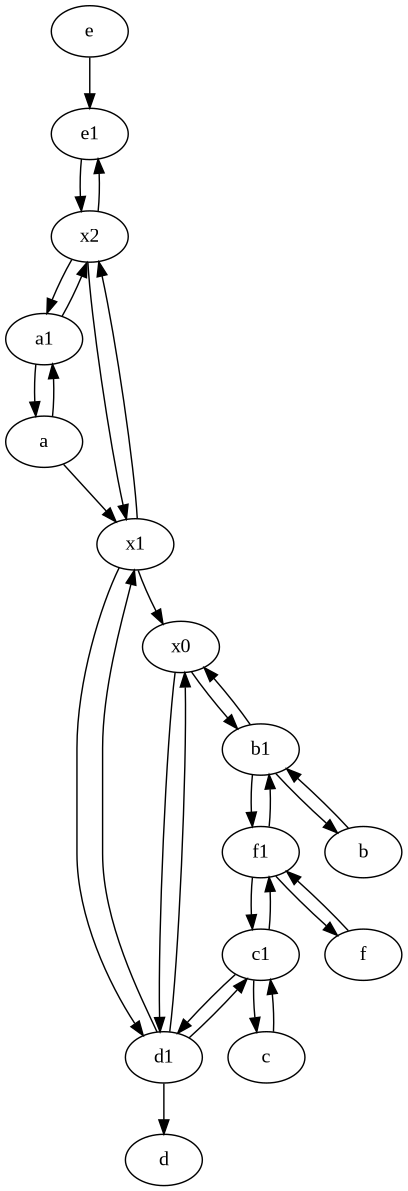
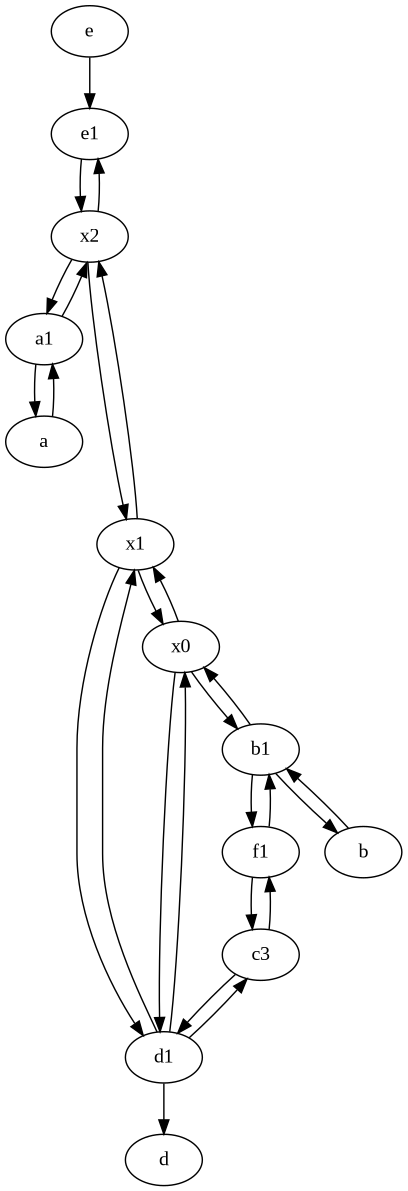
(85, 488) -> (170, 600)
(261, 955) -> (261, 955)
(363, 955) -> none
(266, 1057) -> none
